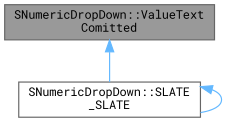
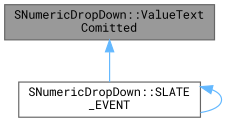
(110, 100) -> (110, 100)
